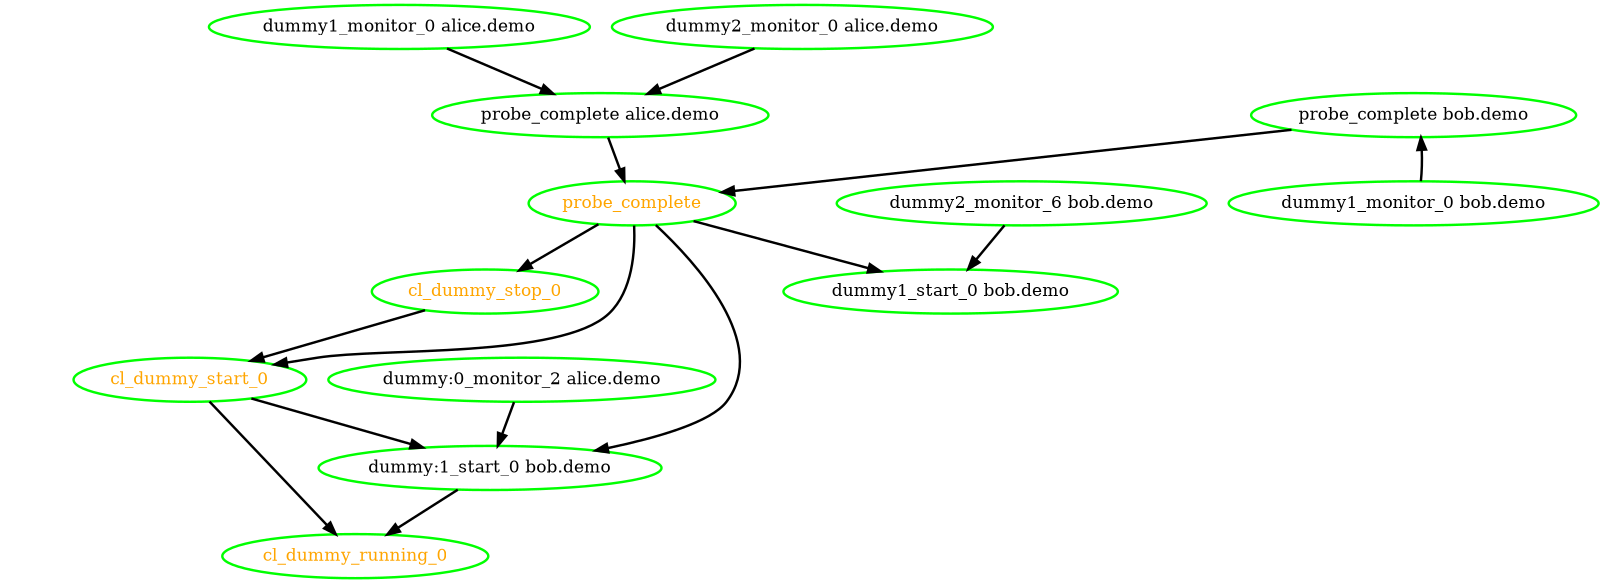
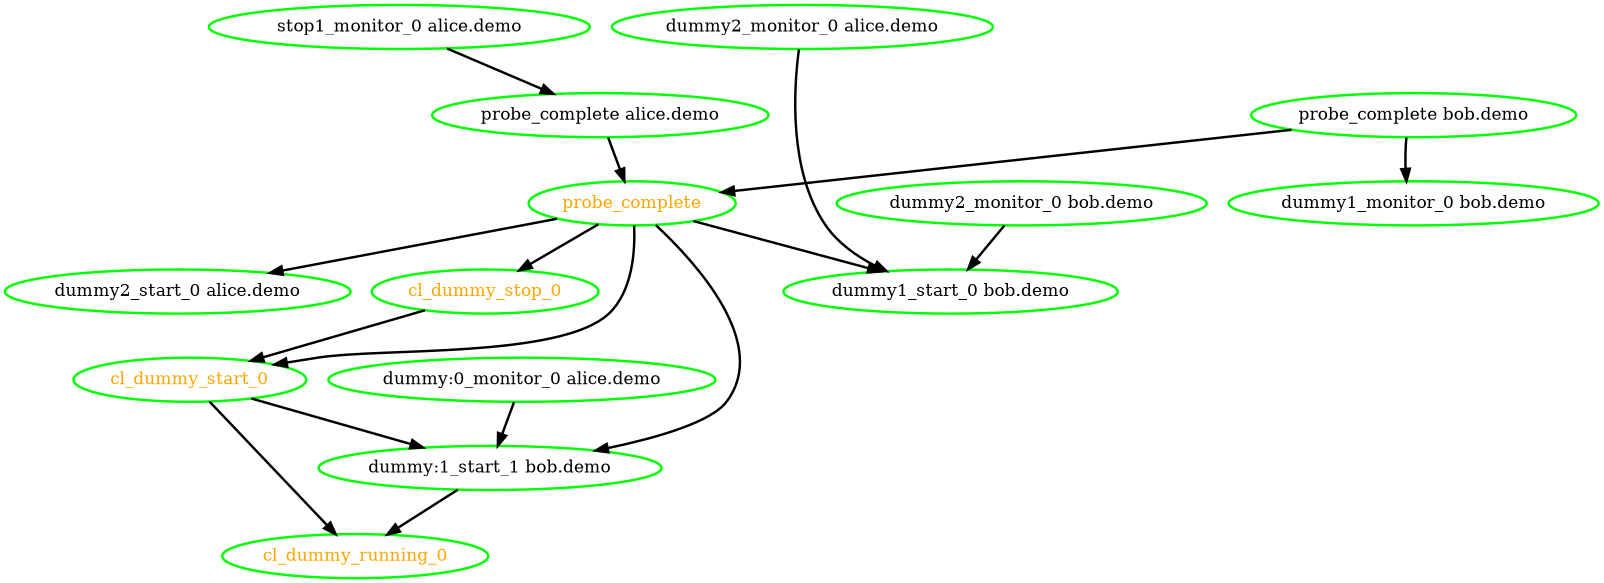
(399, 27) -> (399, 27)
(707, 69) -> (803, 172)
(1422, 166) -> (1405, 153)
(1022, 203) -> (1022, 203)
none -> (178, 292)
(522, 380) -> (522, 380)
(490, 468) -> (490, 468)
